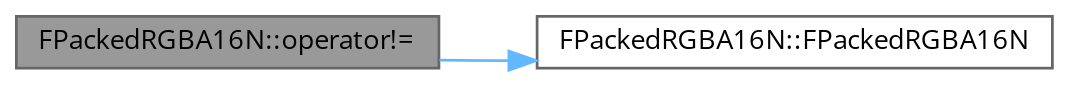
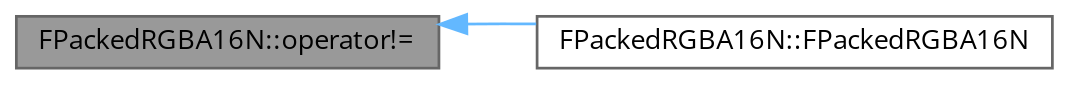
(474, 61) -> (502, 24)
